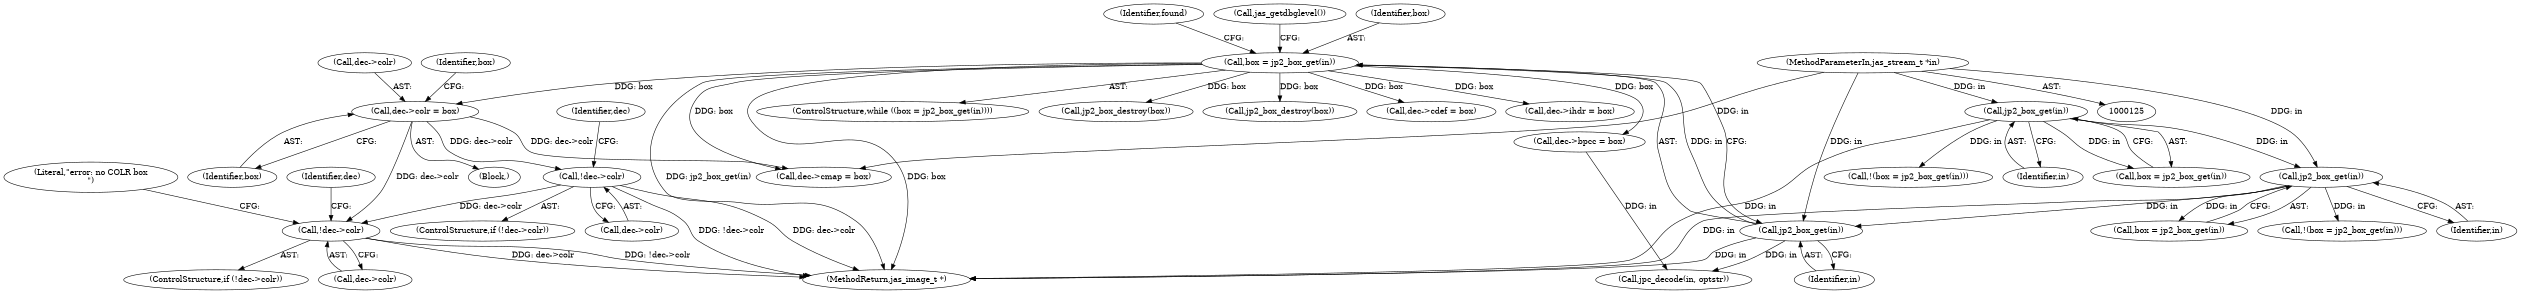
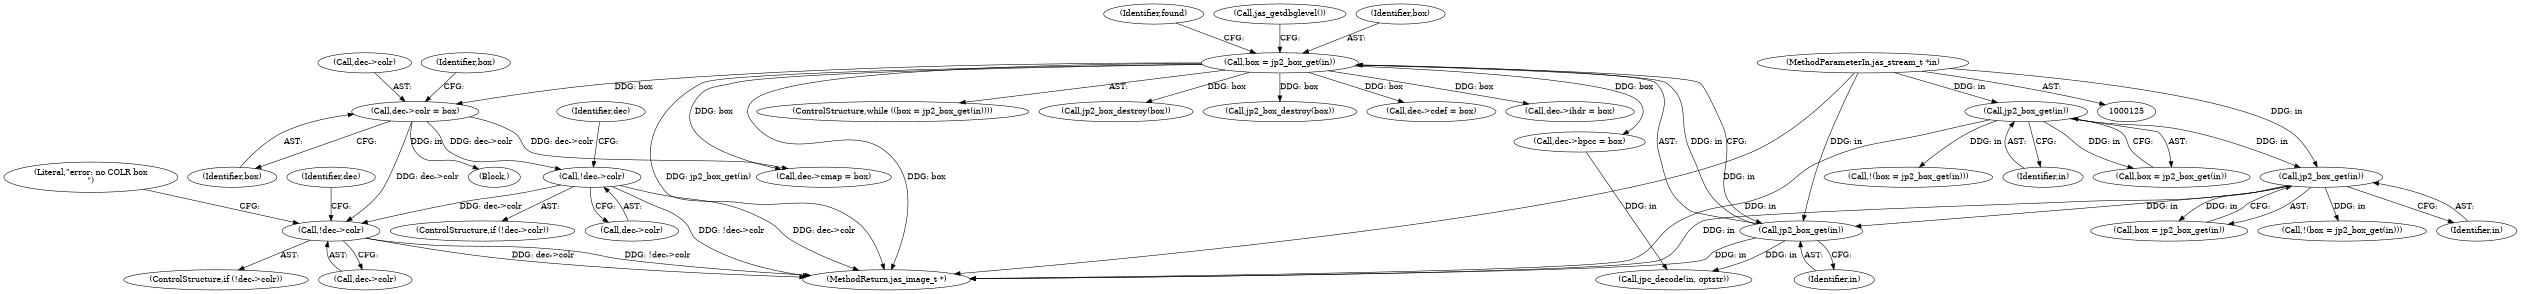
(1348, 140) -> (1424, 223)
(426, 142) -> (426, 142)
